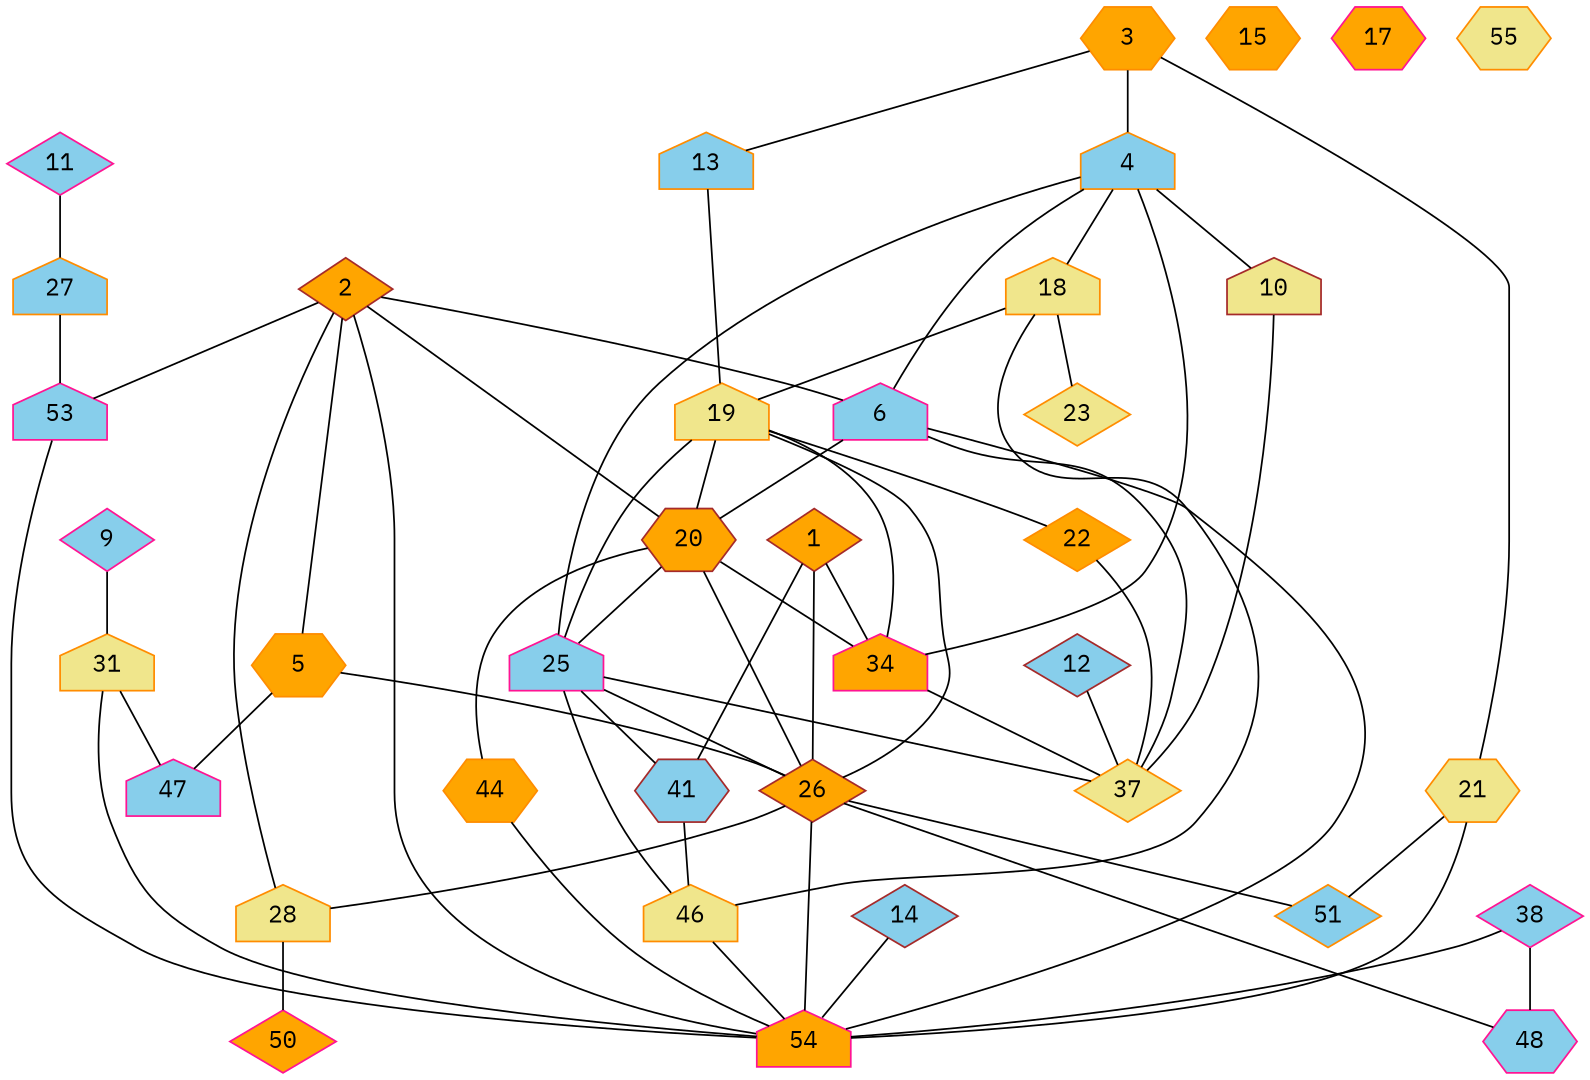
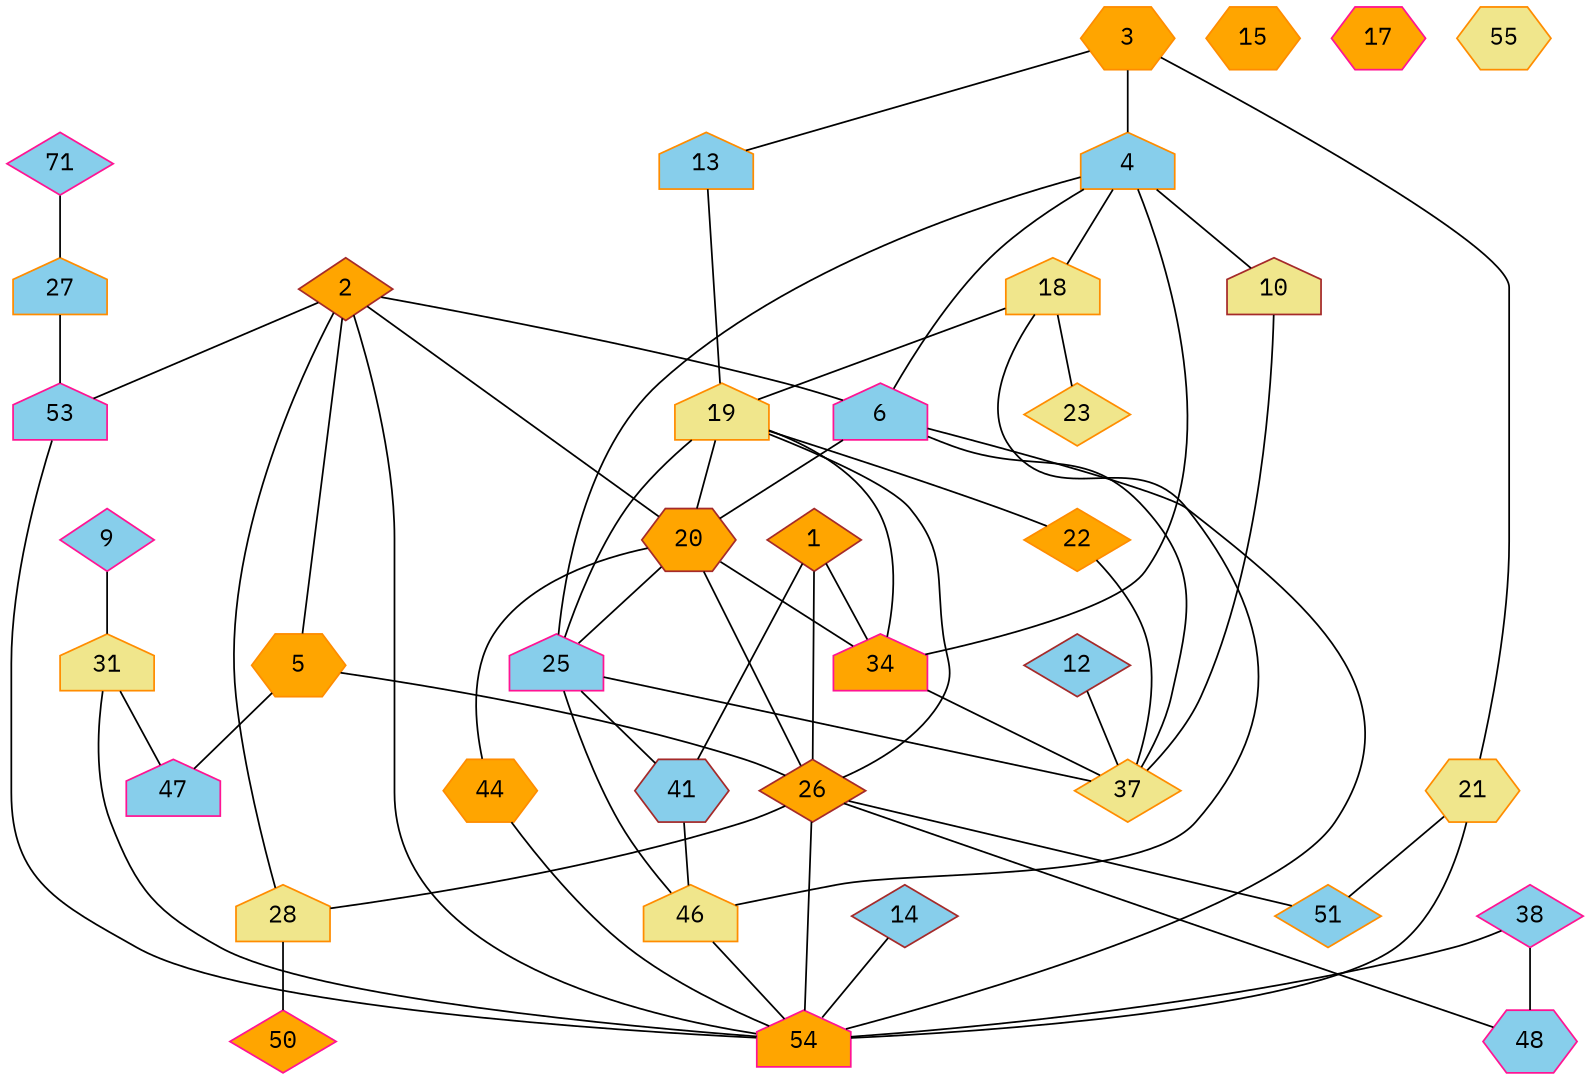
(60, 164) -> (60, 164)
(694, 733) -> none
